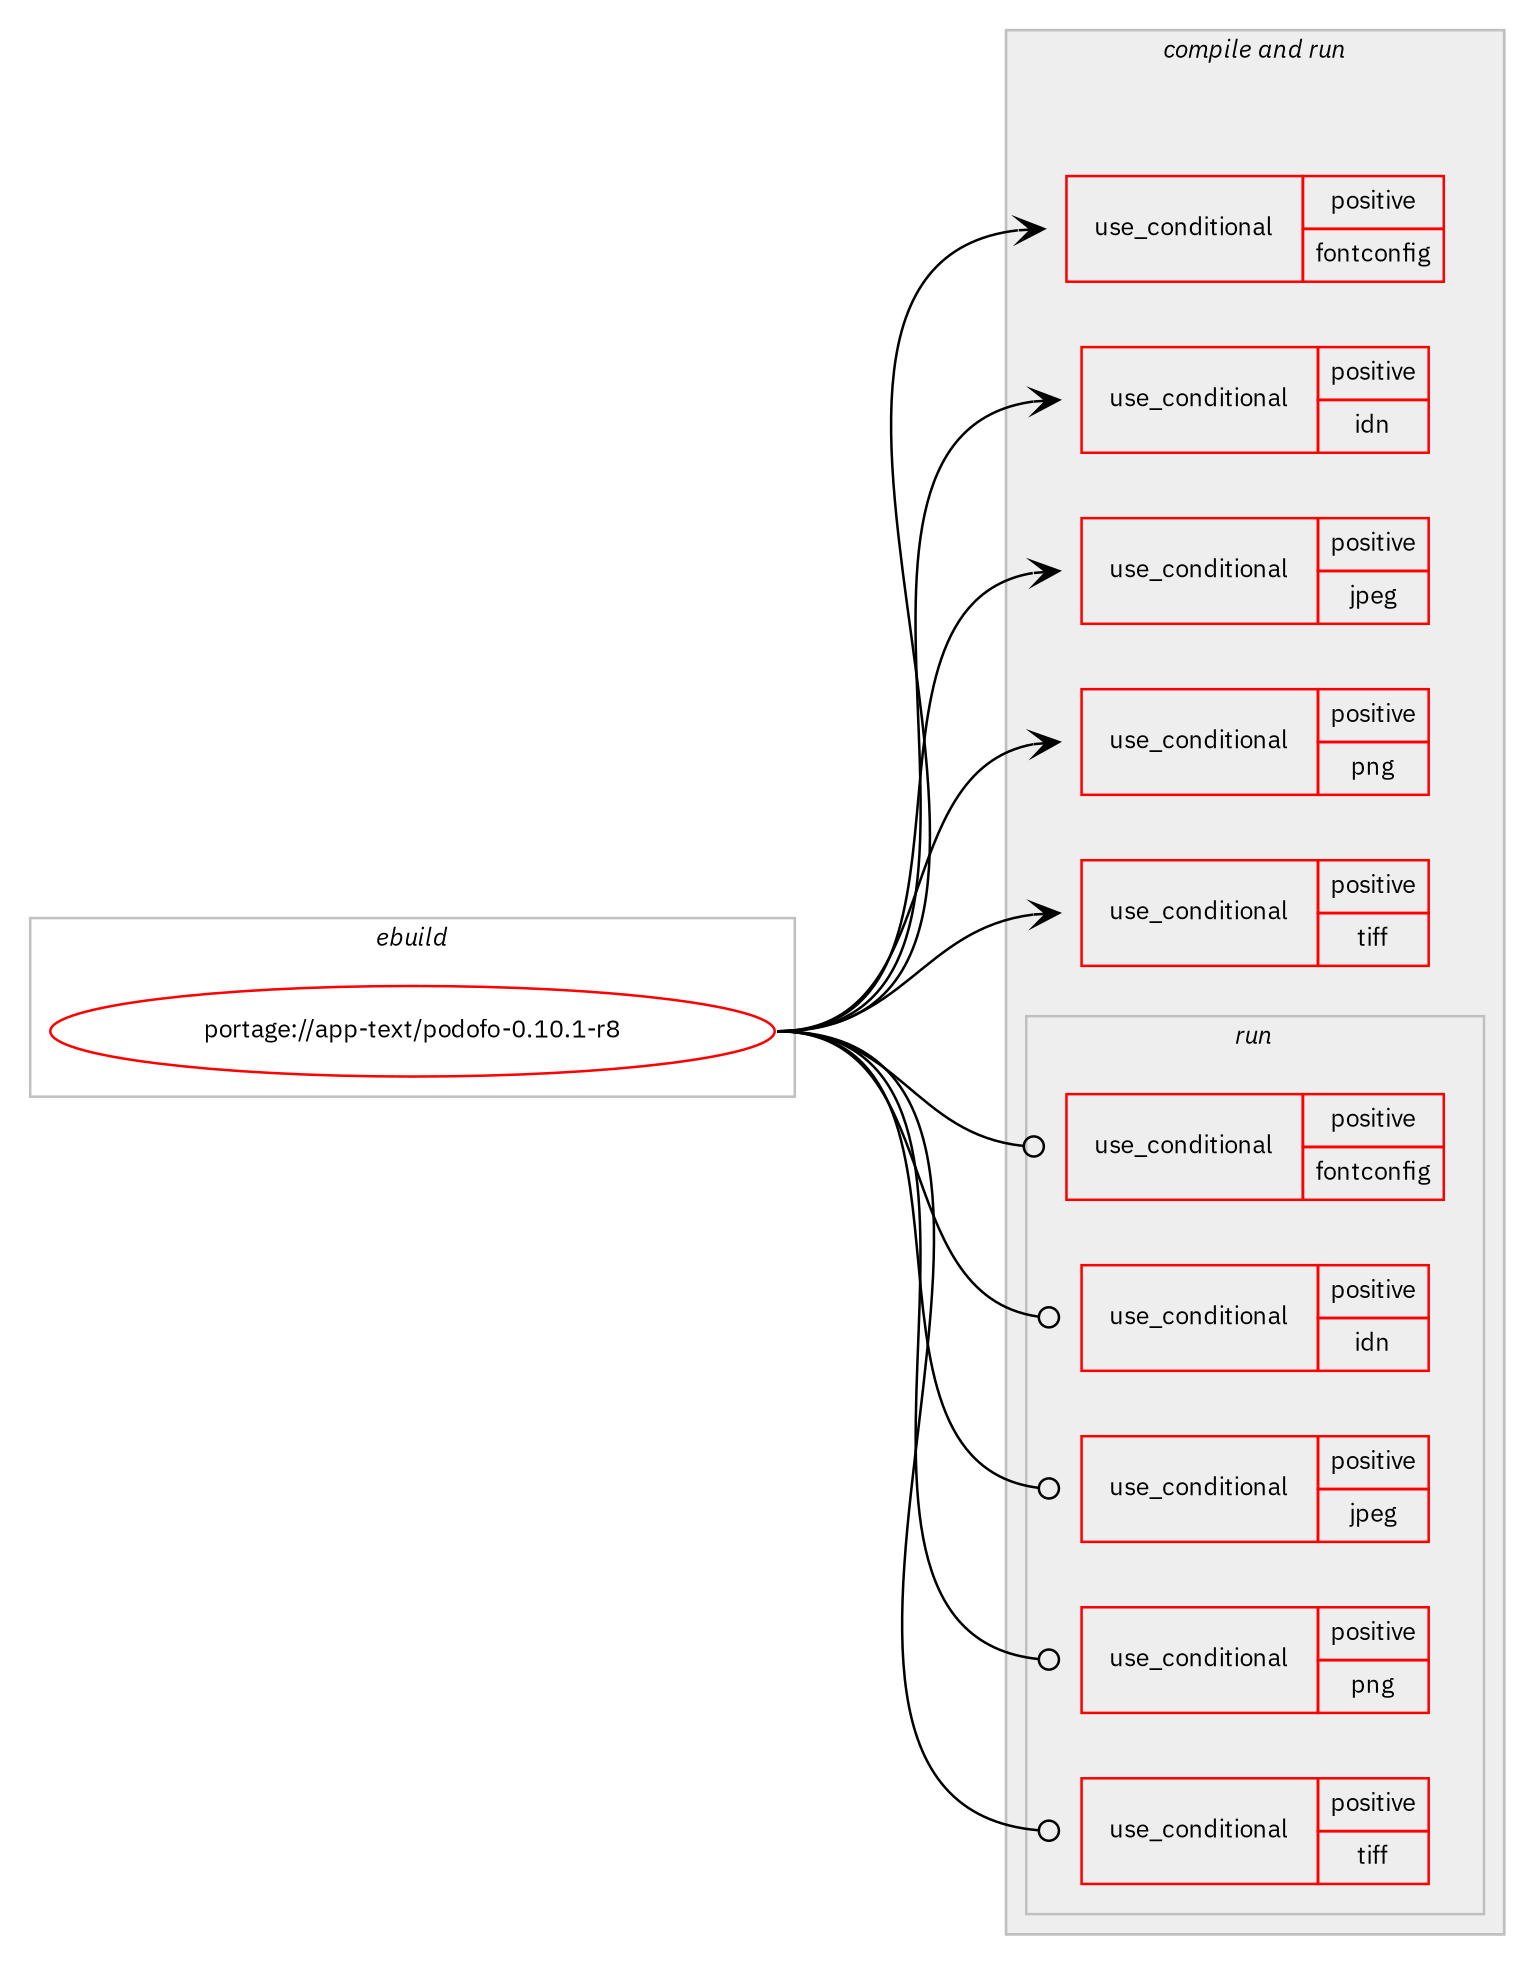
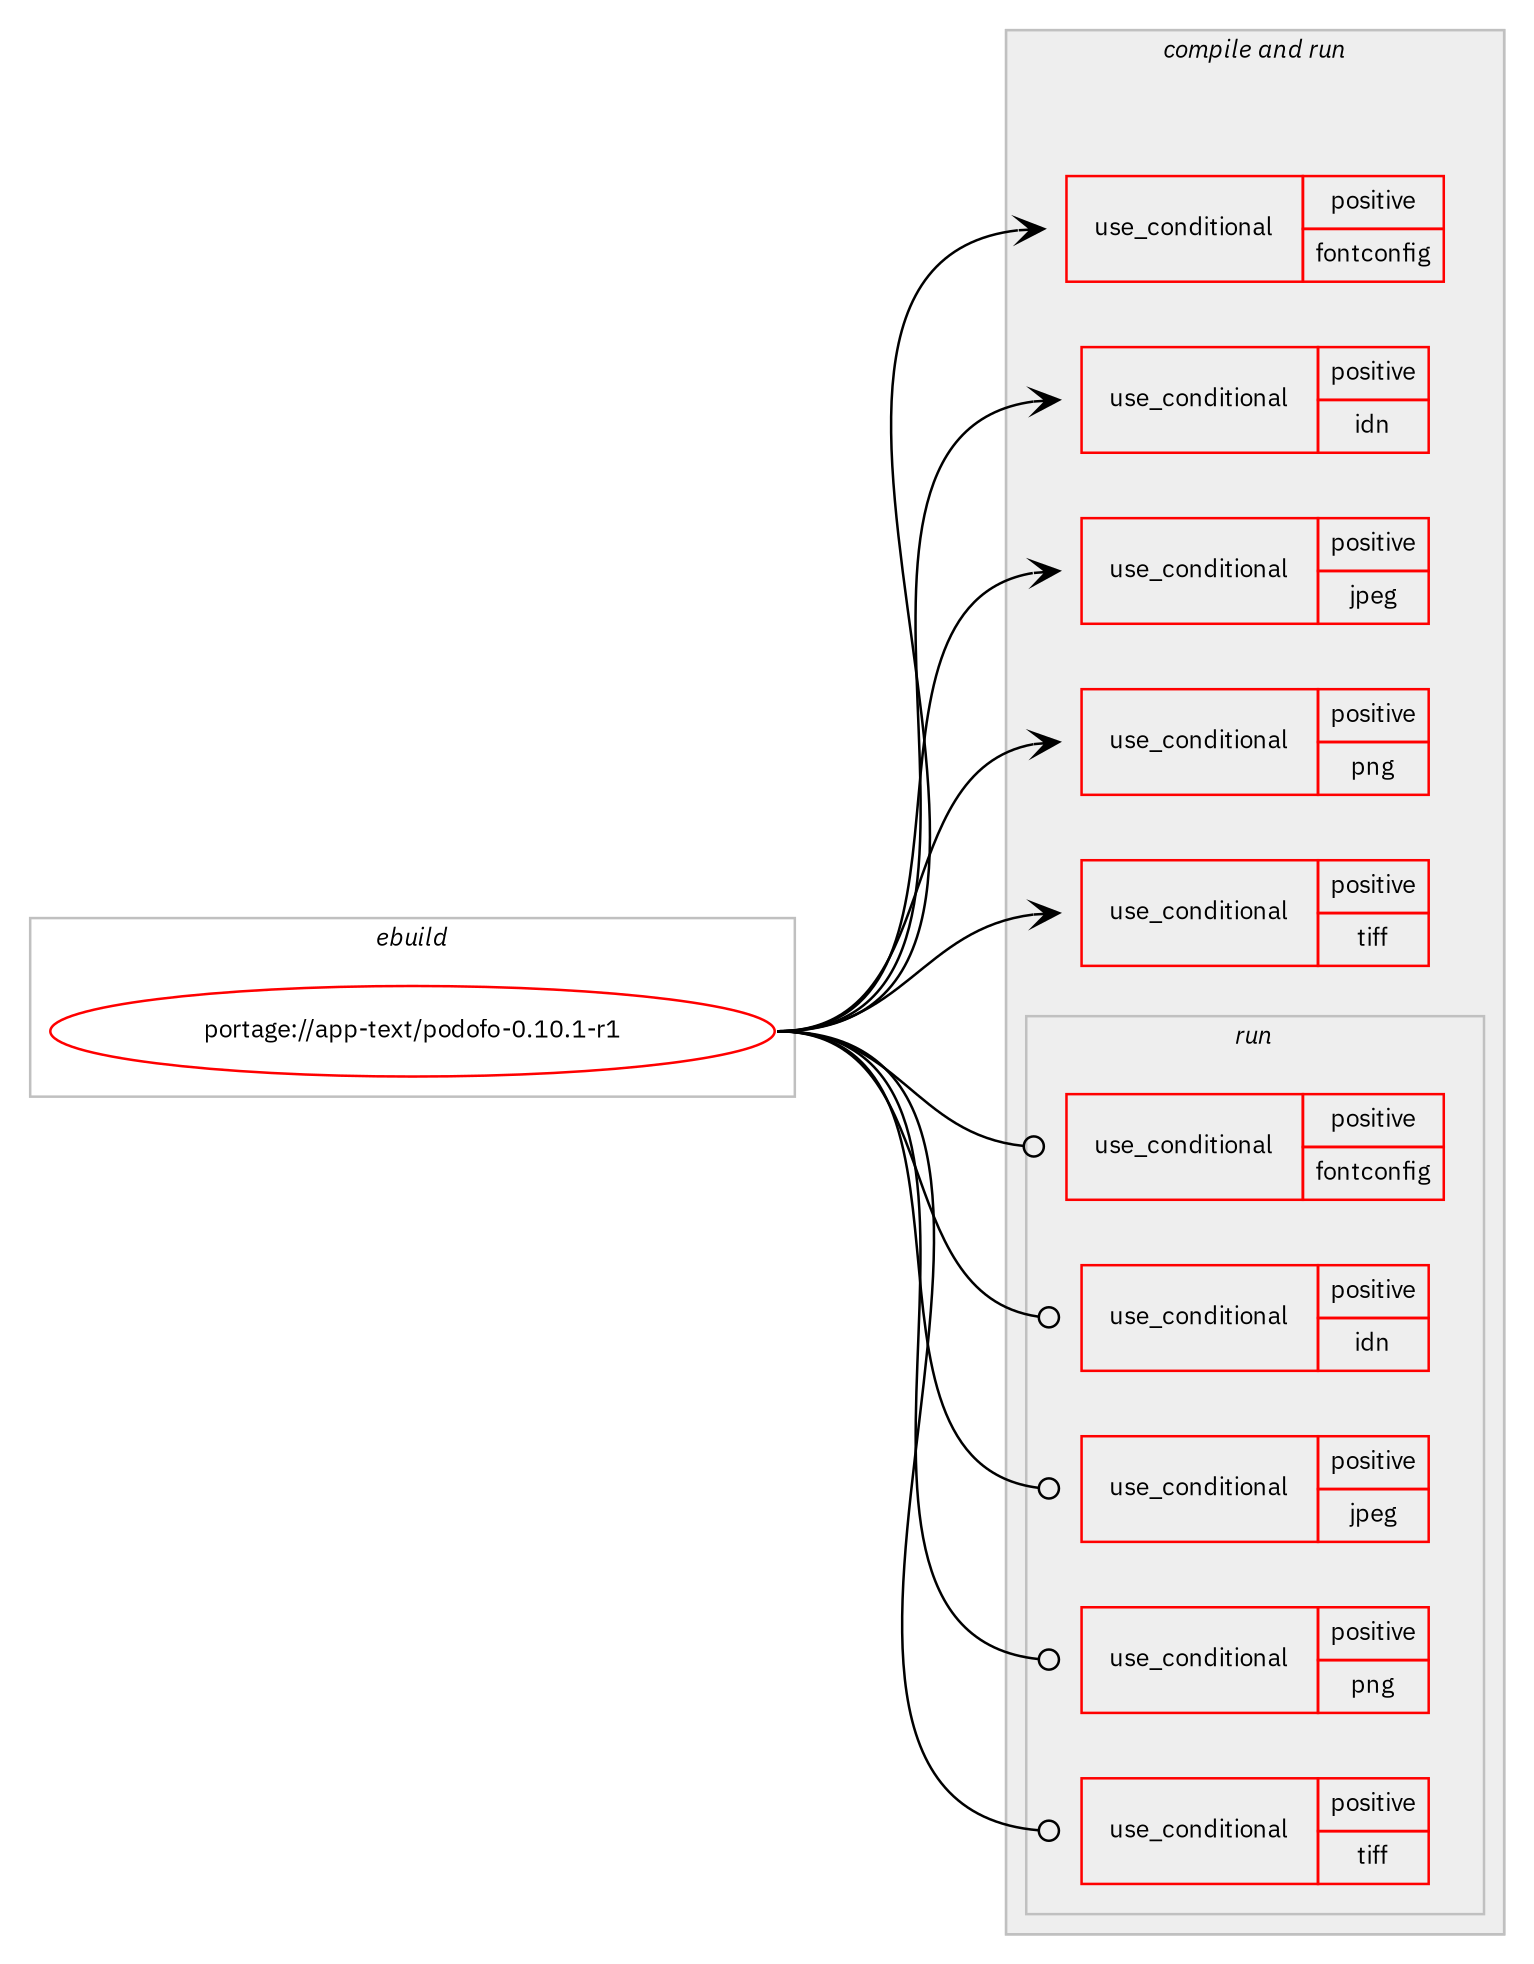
(413, 1031) -> (413, 1031)
